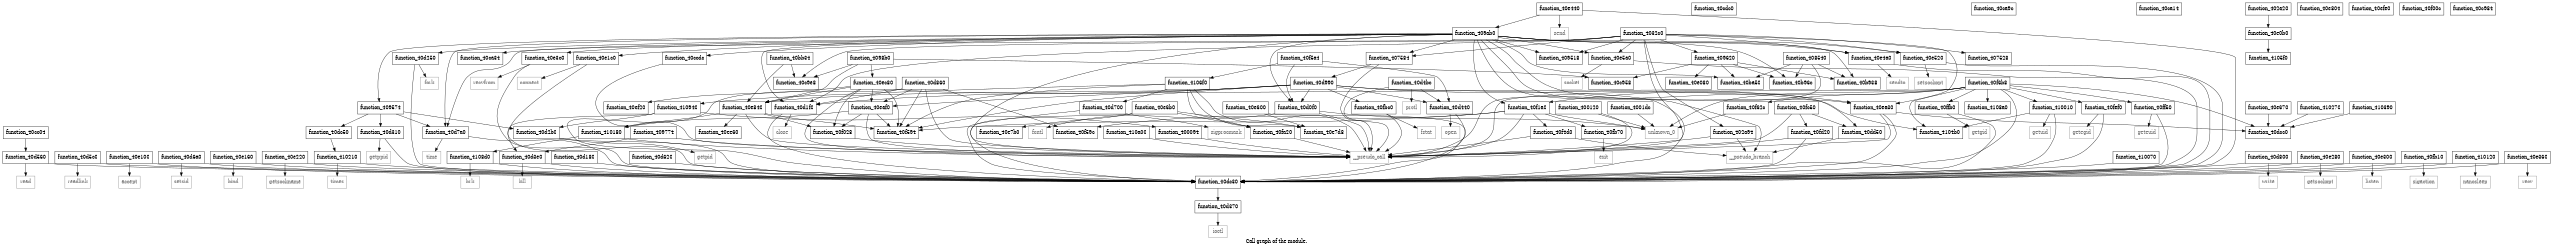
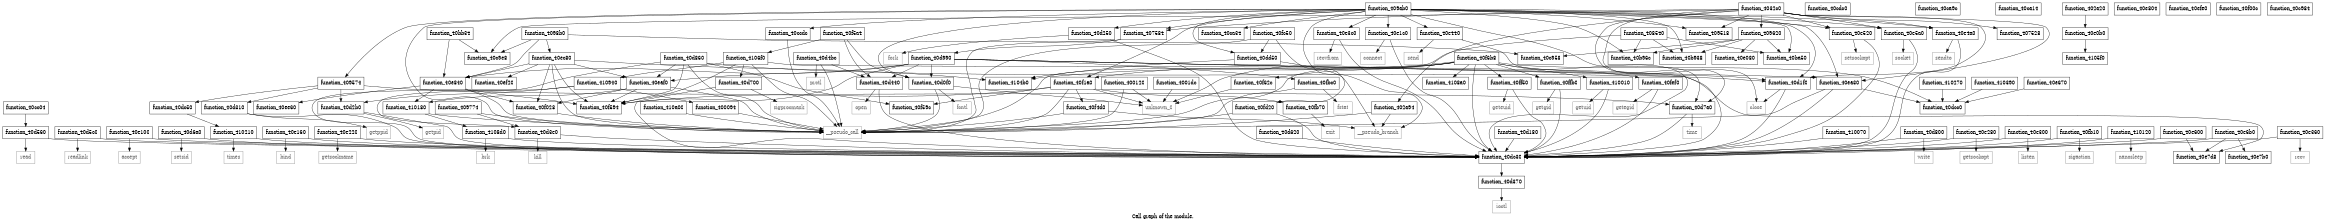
(1519, 21) -> (1412, 21)
(2001, 119) -> (1134, 66)
(1682, 130) -> (1603, 59)
(1273, 133) -> none
